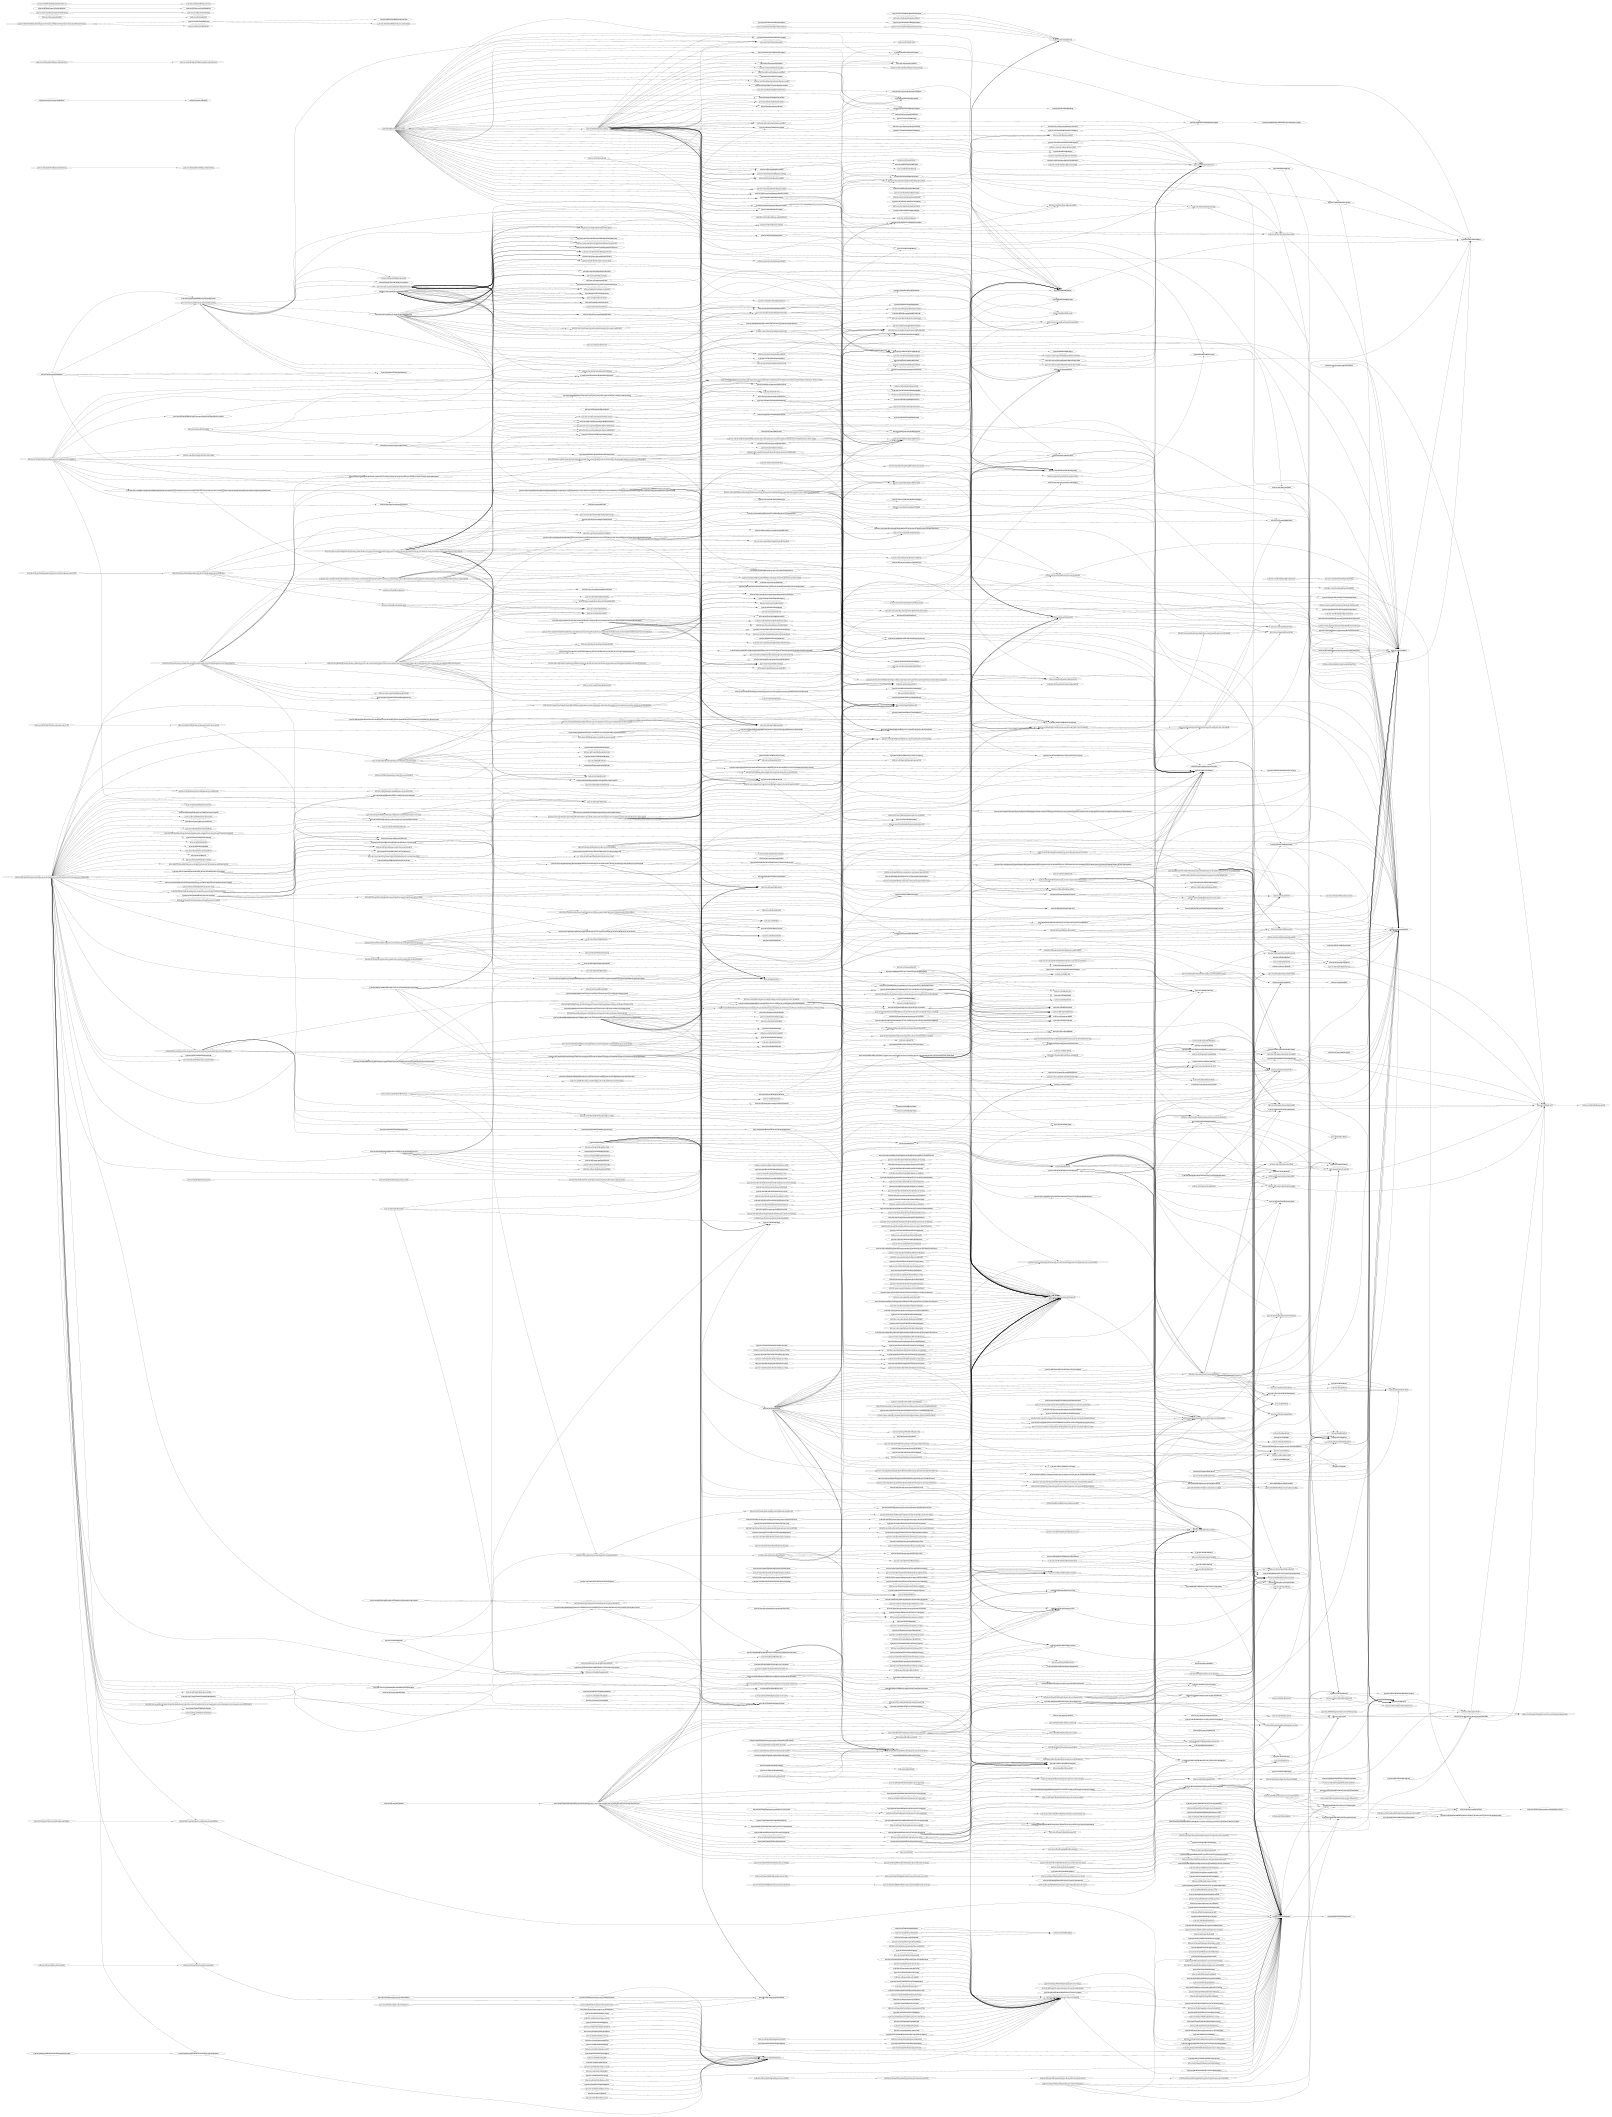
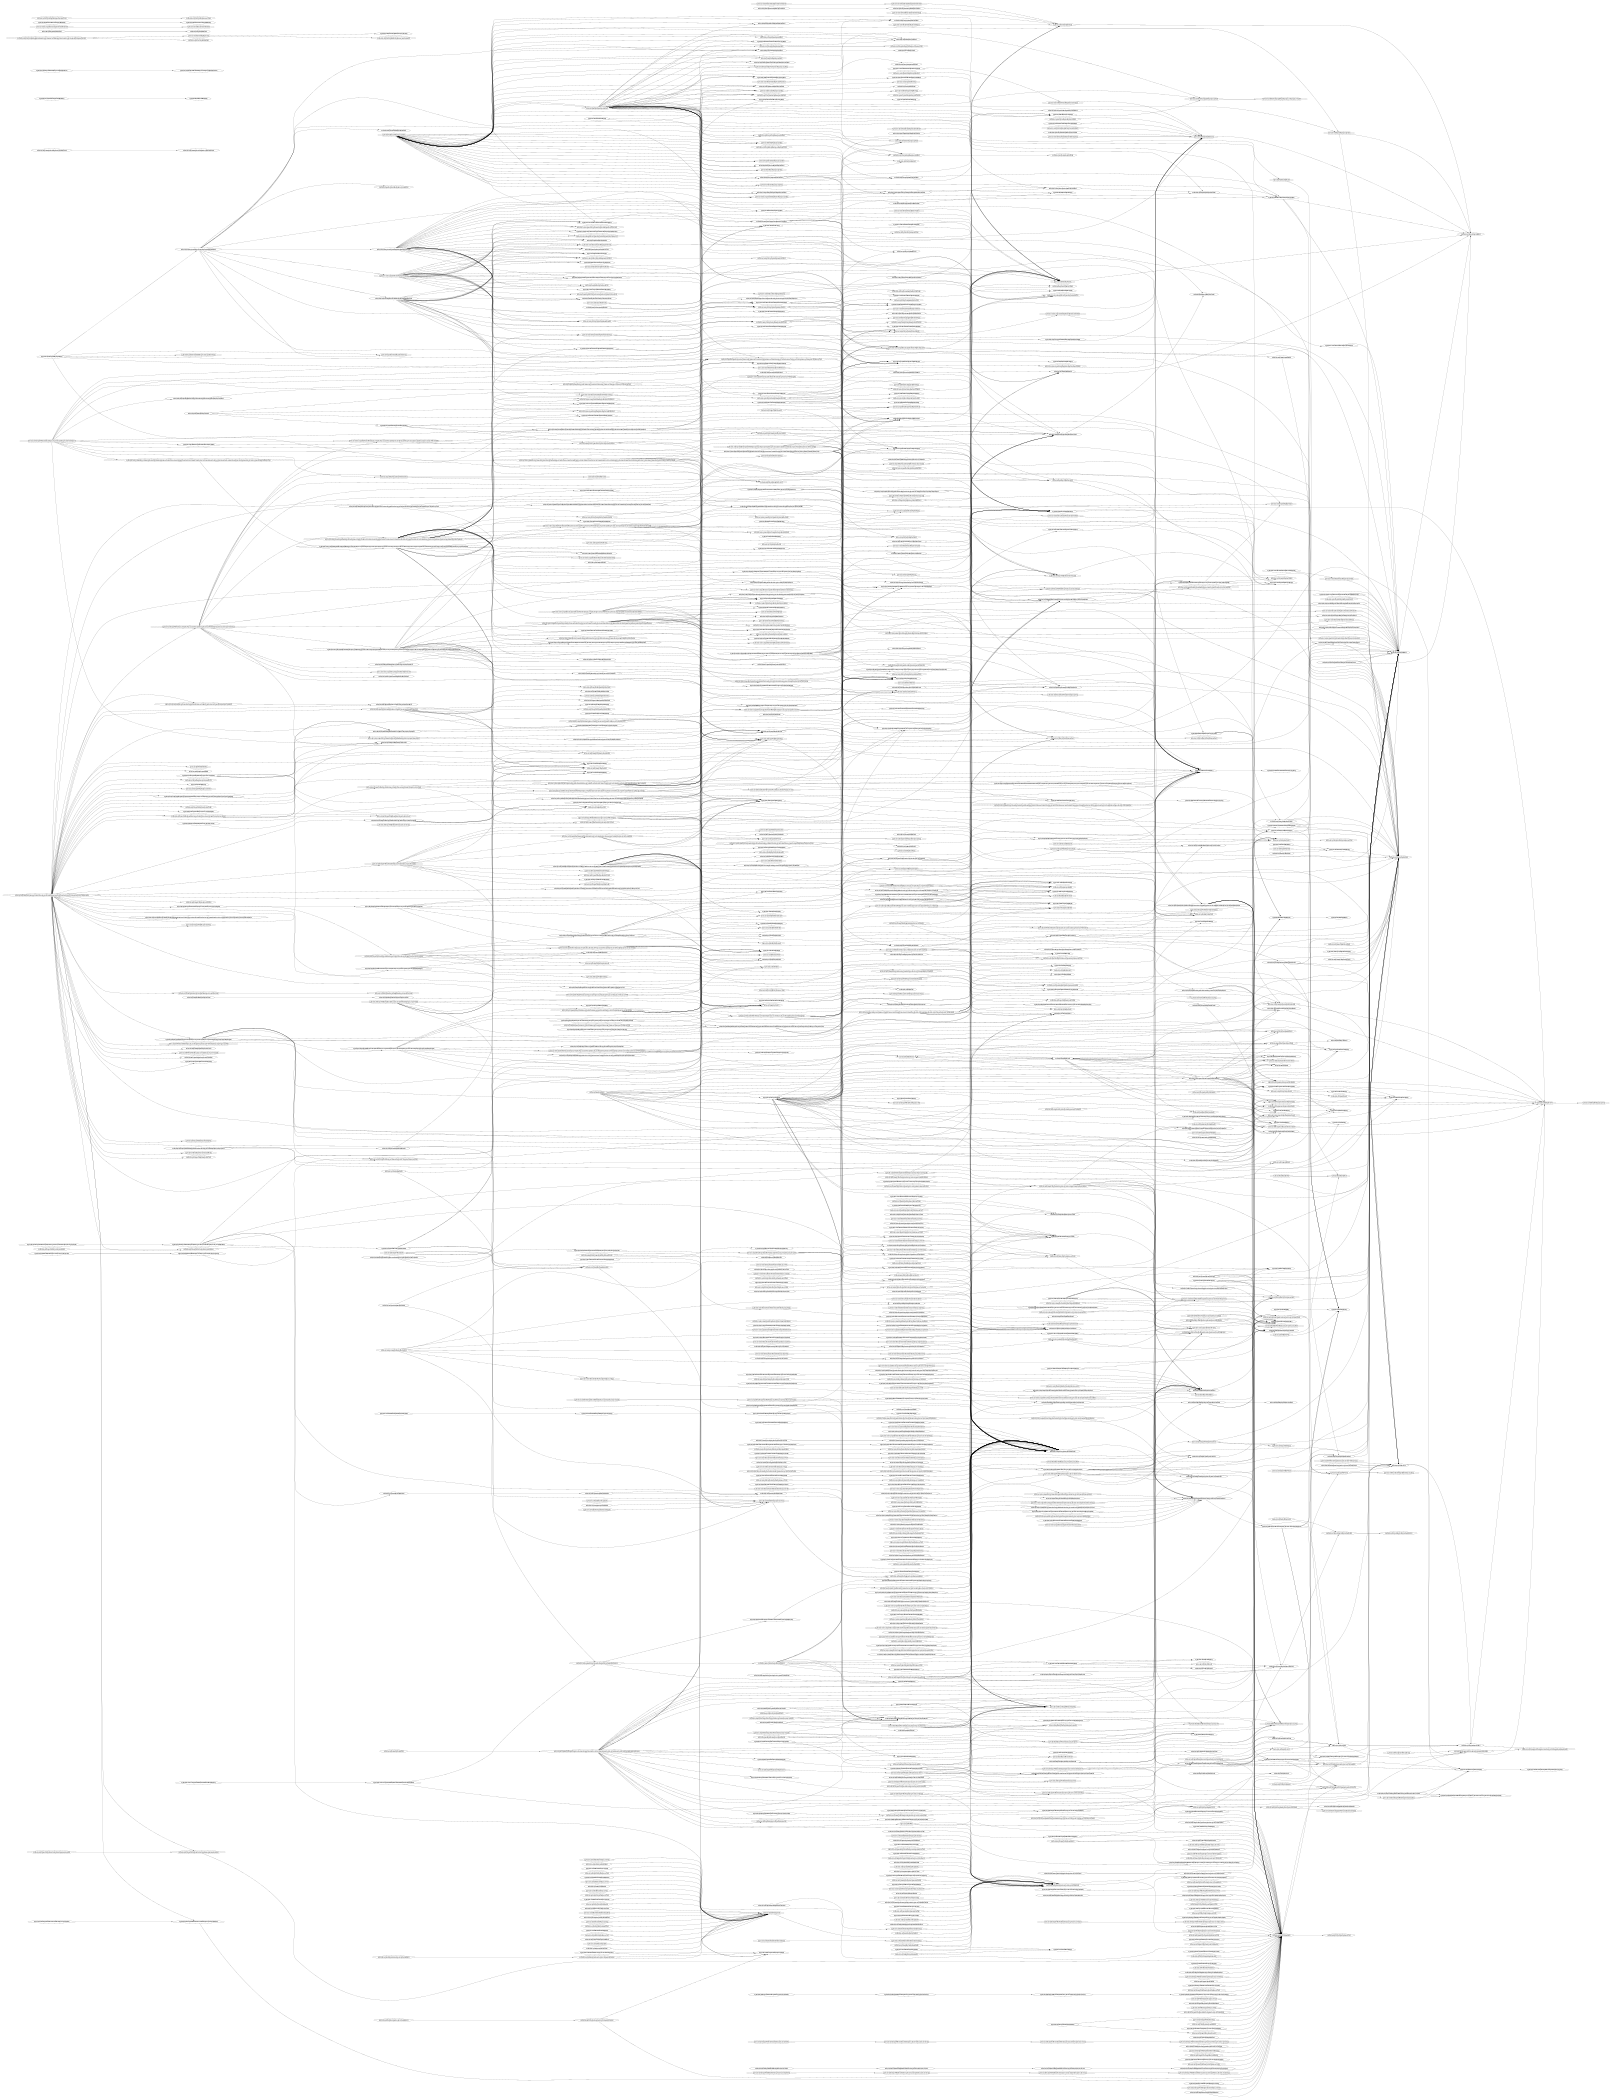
(1063, 1051) -> none
none -> (597, 1909)
